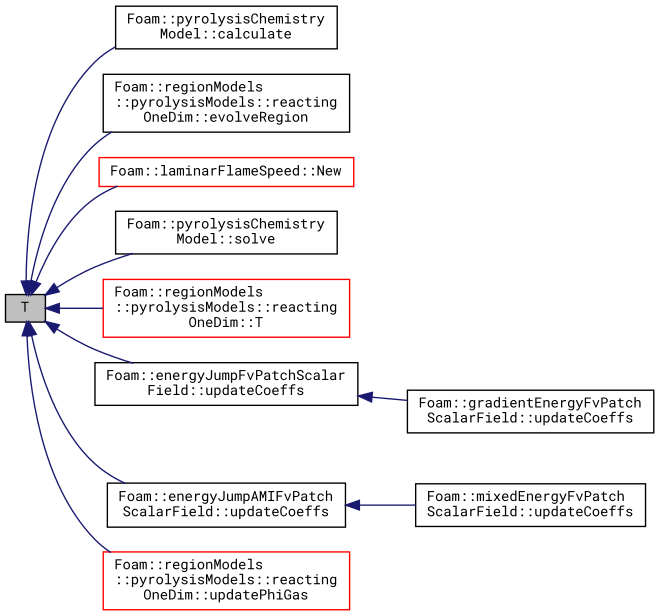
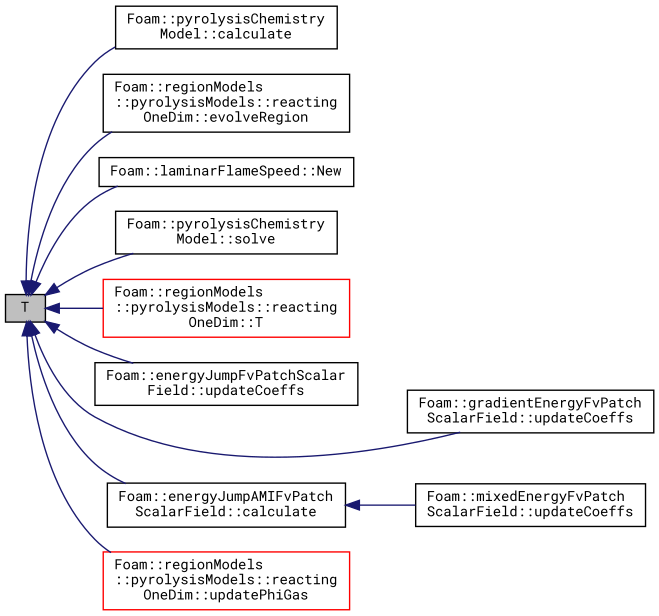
(226, 172) -> (226, 172)
(390, 399) -> (224, 454)
(226, 505) -> (226, 505)
